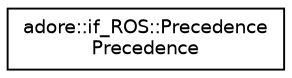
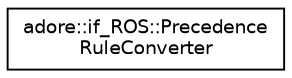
(146, 39) -> (146, 39)
